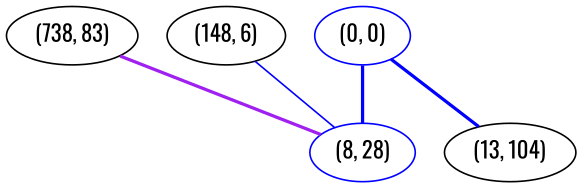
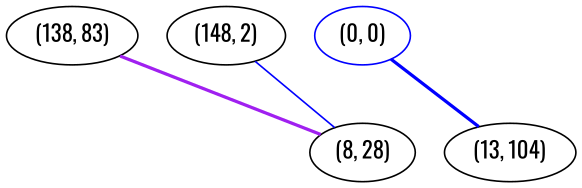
(72, 36) -> (72, 36)
(226, 36) -> (226, 36)
(363, 94) -> none
(363, 152) -> (363, 152)
